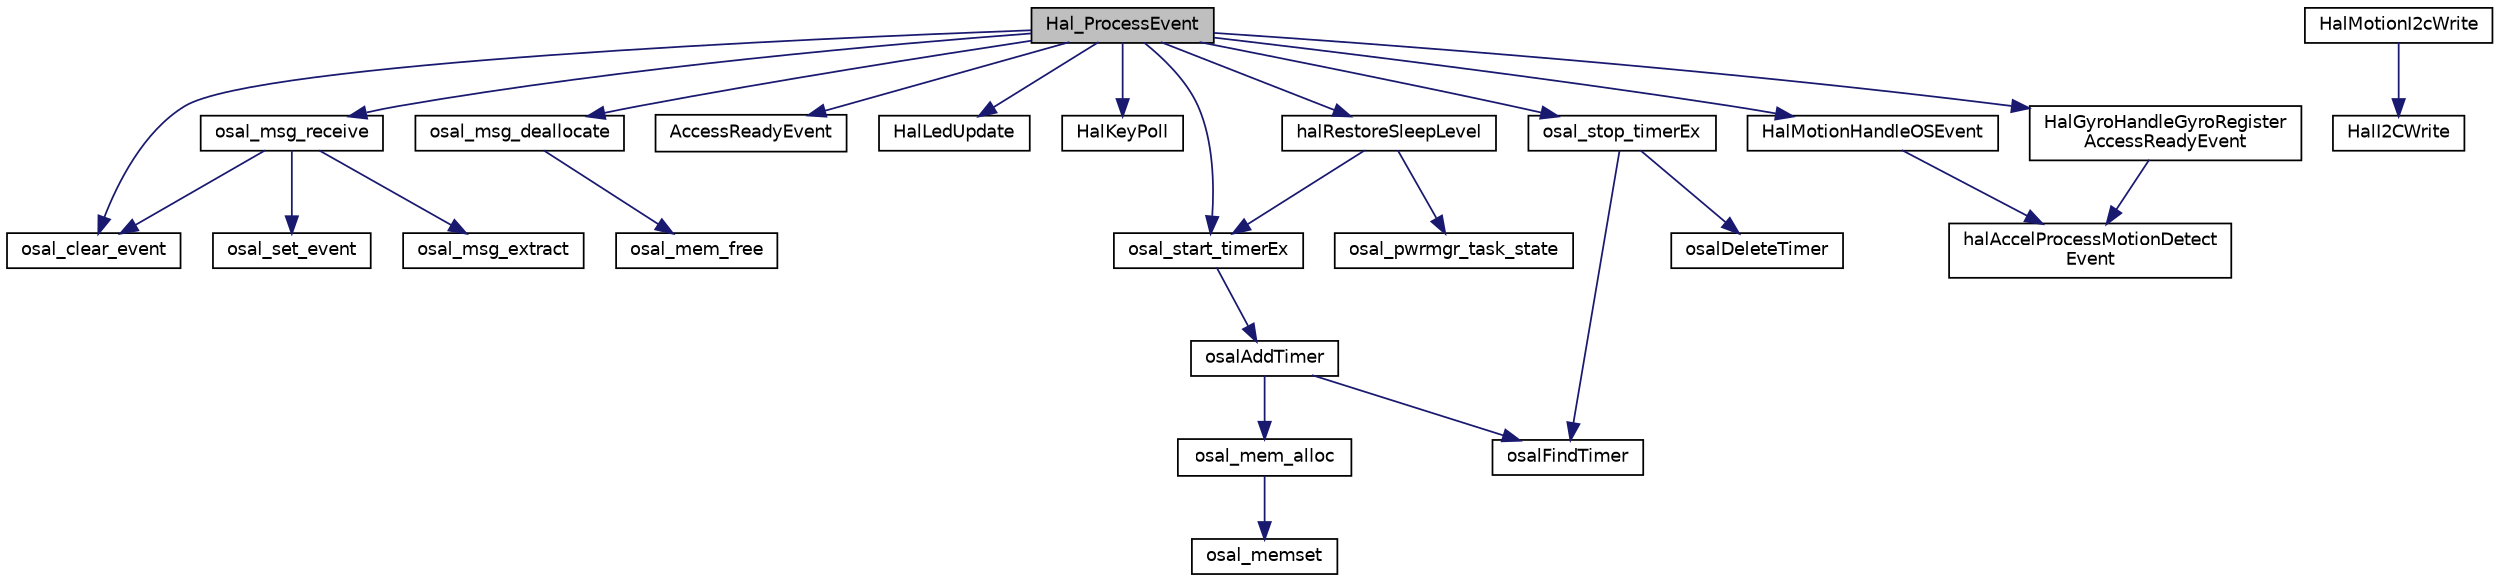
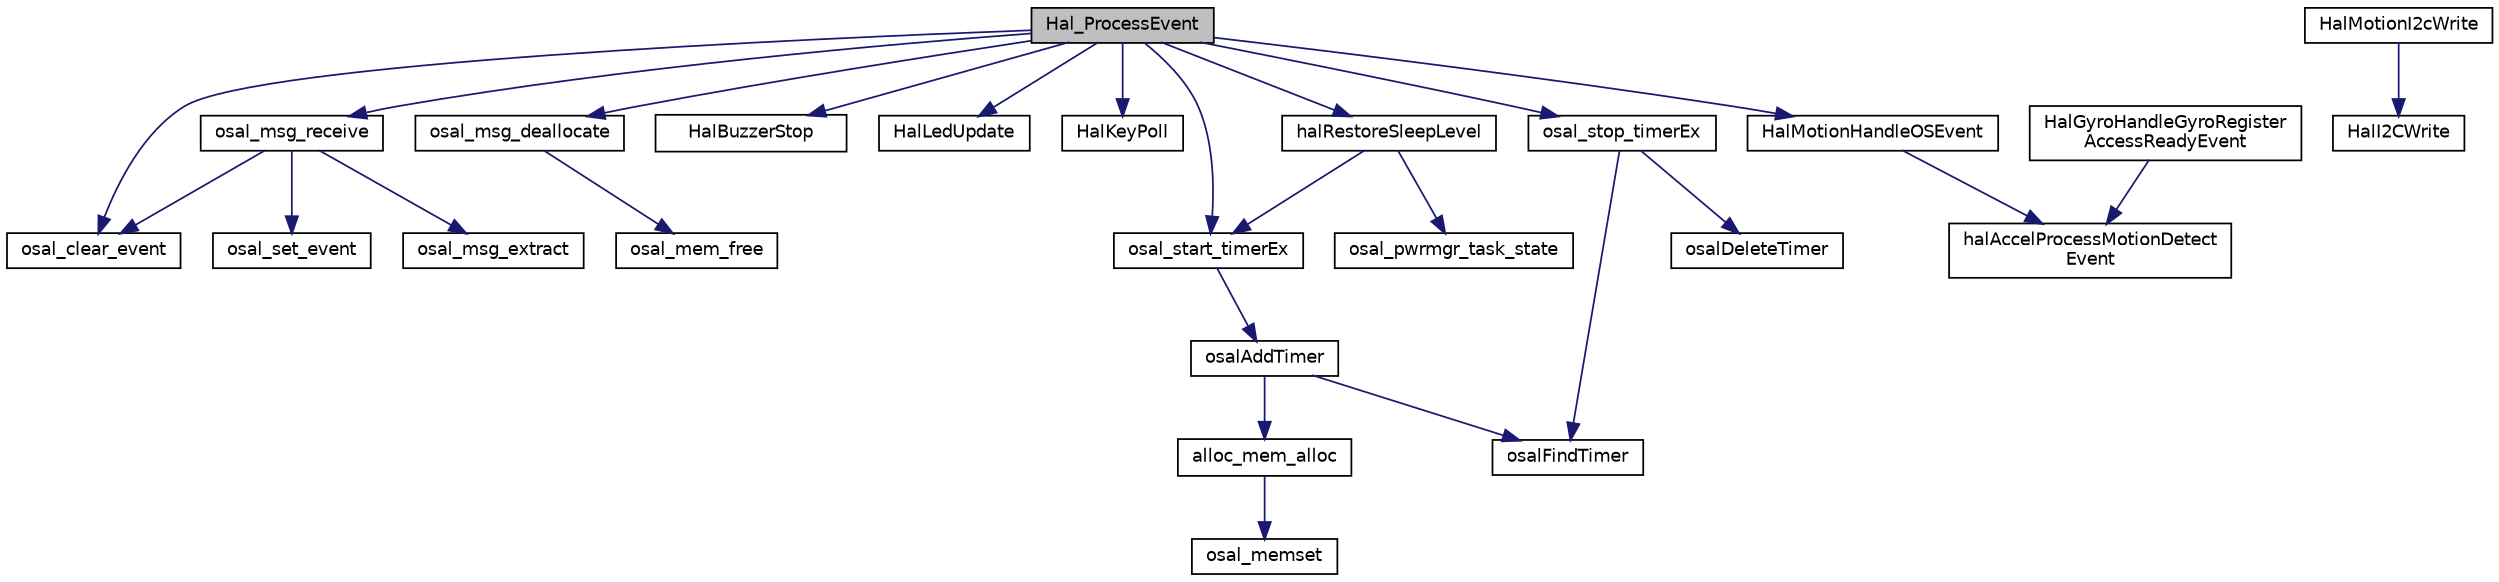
(1613, 64) -> none
(751, 133) -> (751, 133)
(1265, 457) -> (1265, 457)
